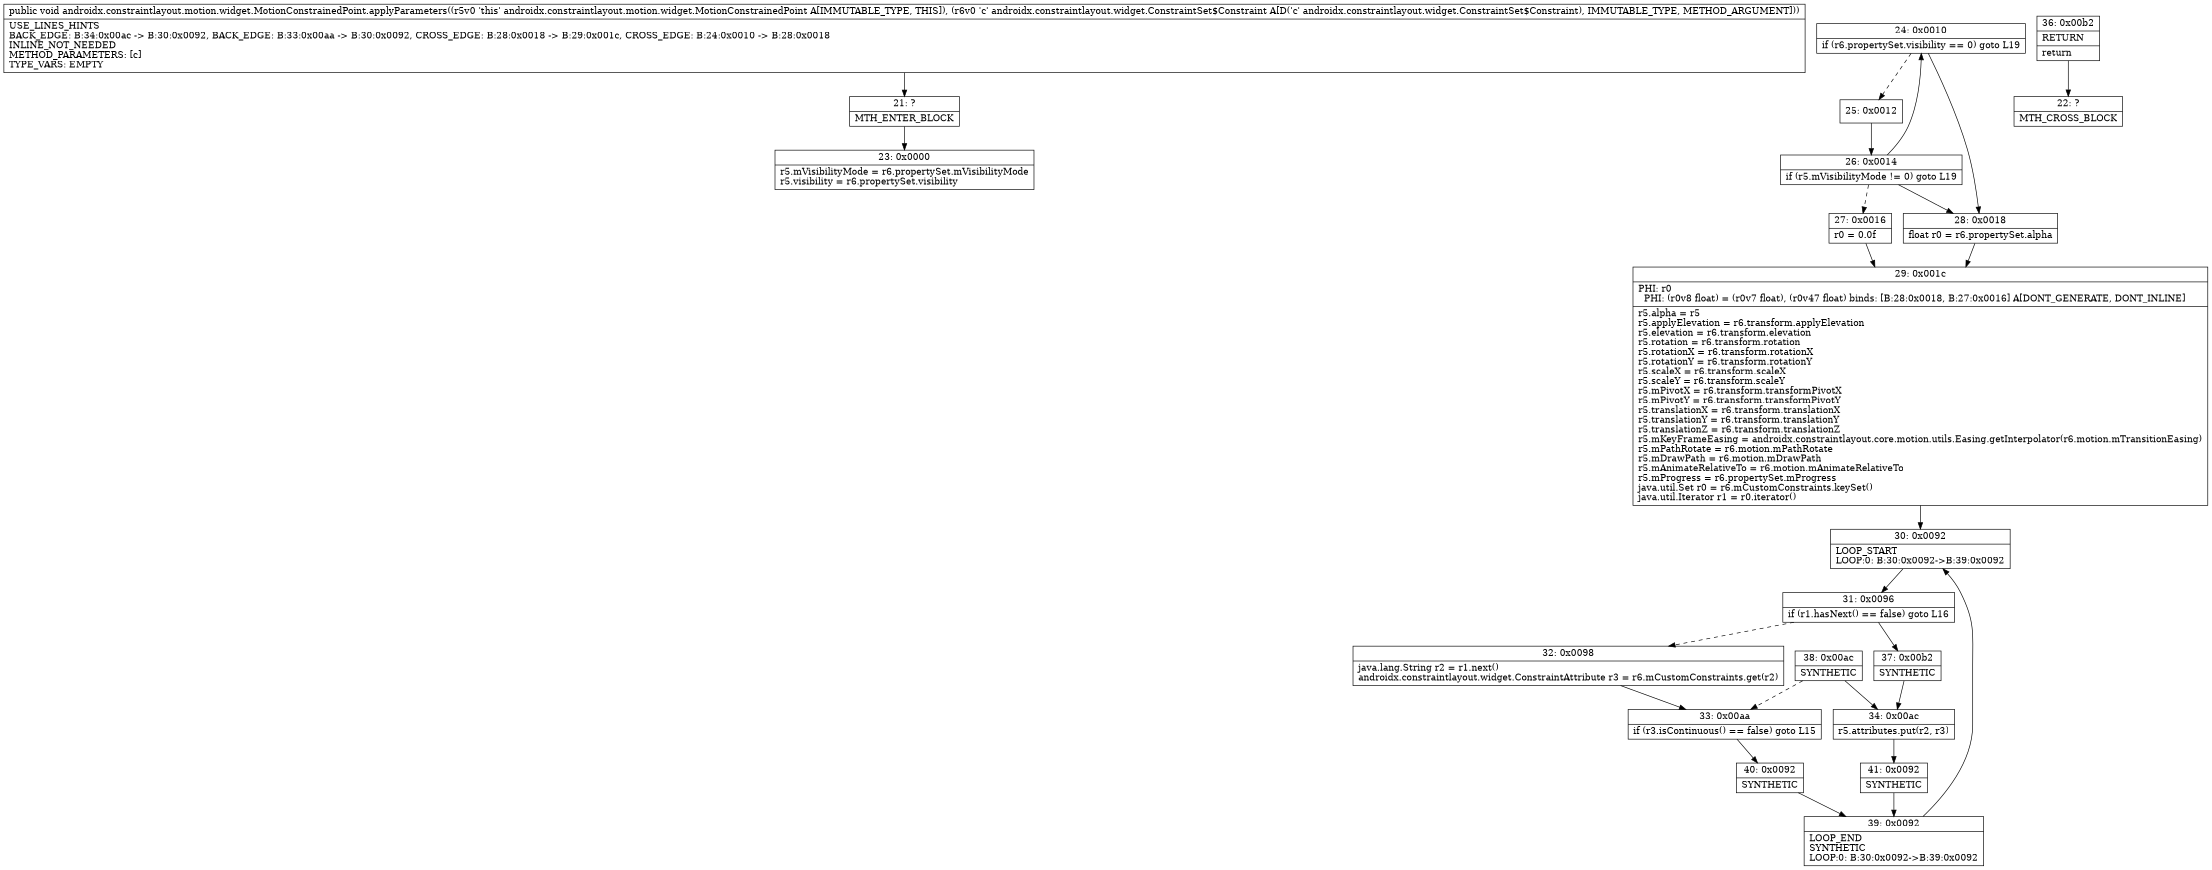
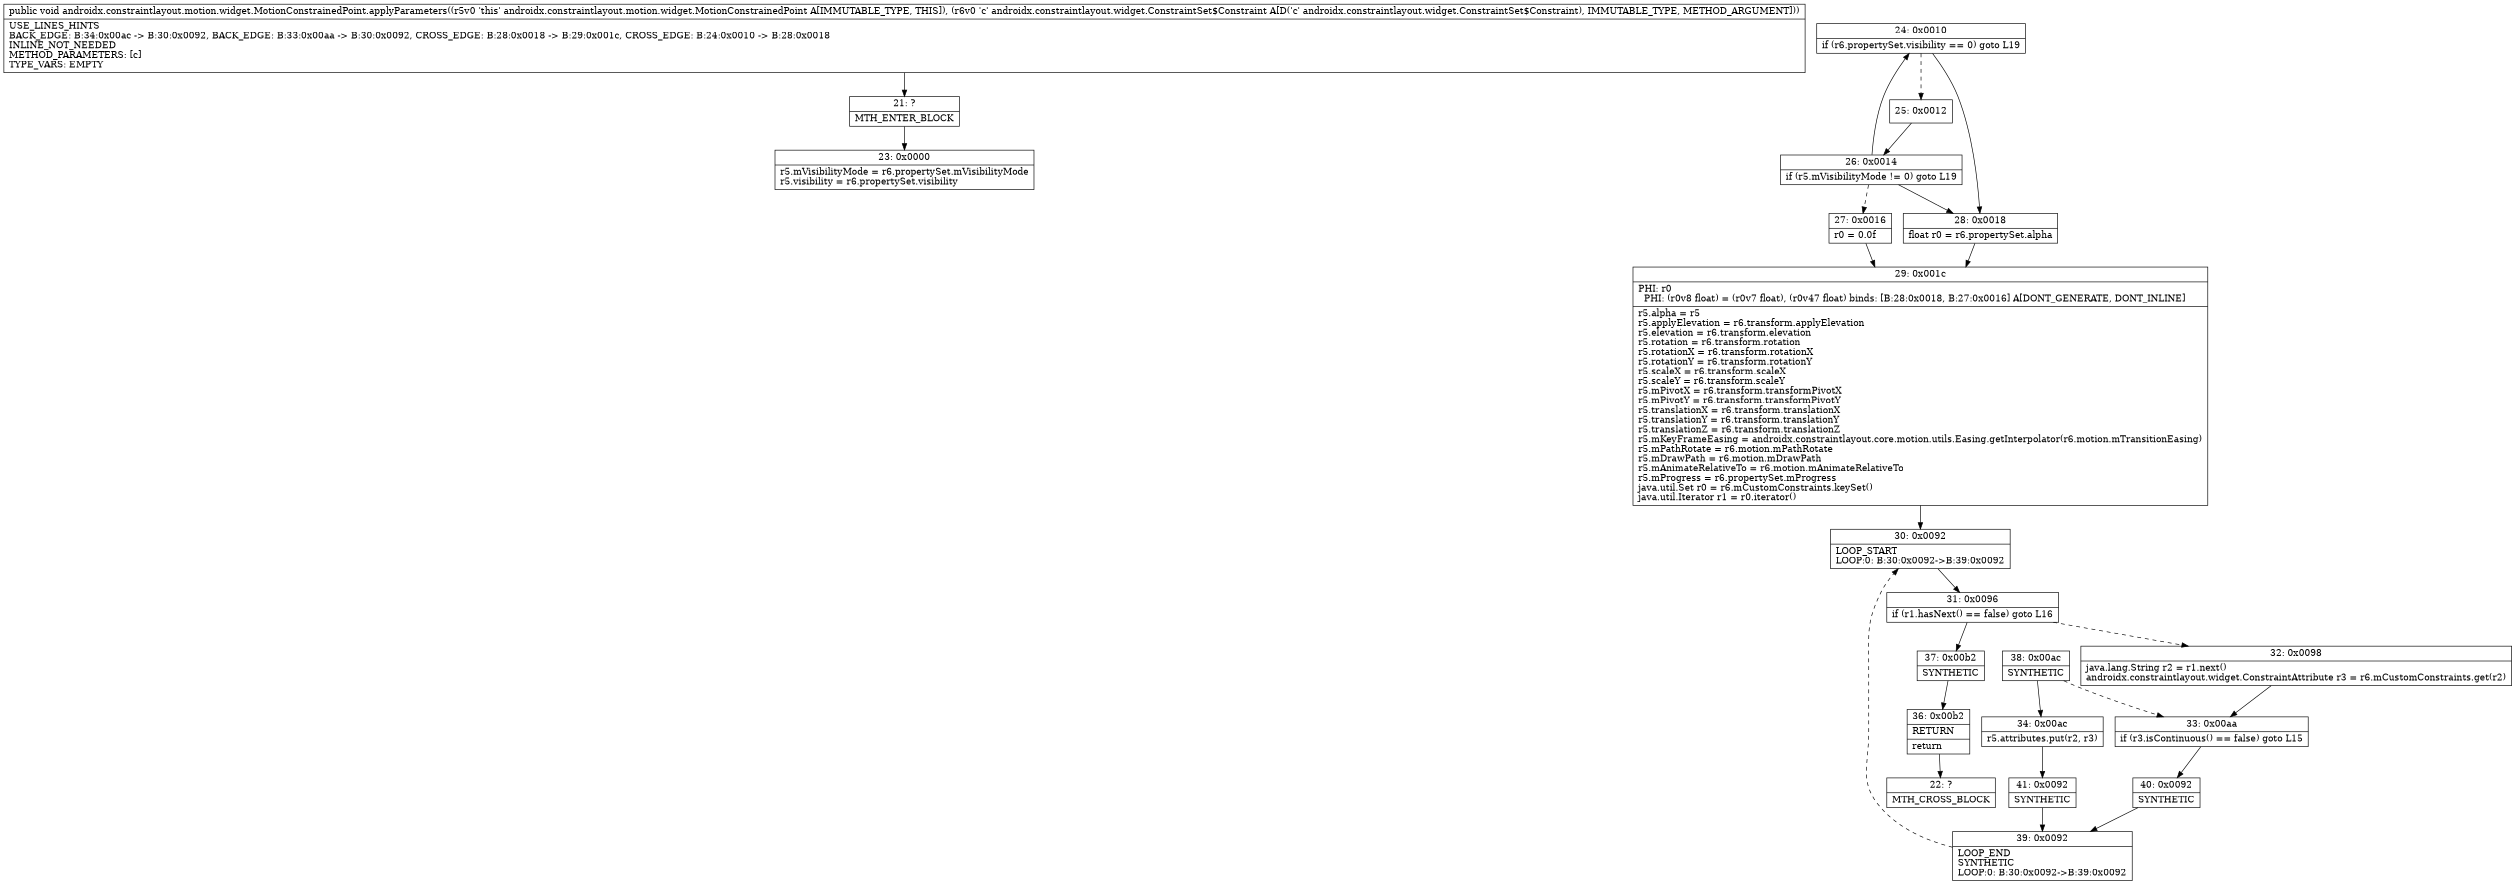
(1901, 692) -> (1946, 692)
(1973, 700) -> (1869, 731)
